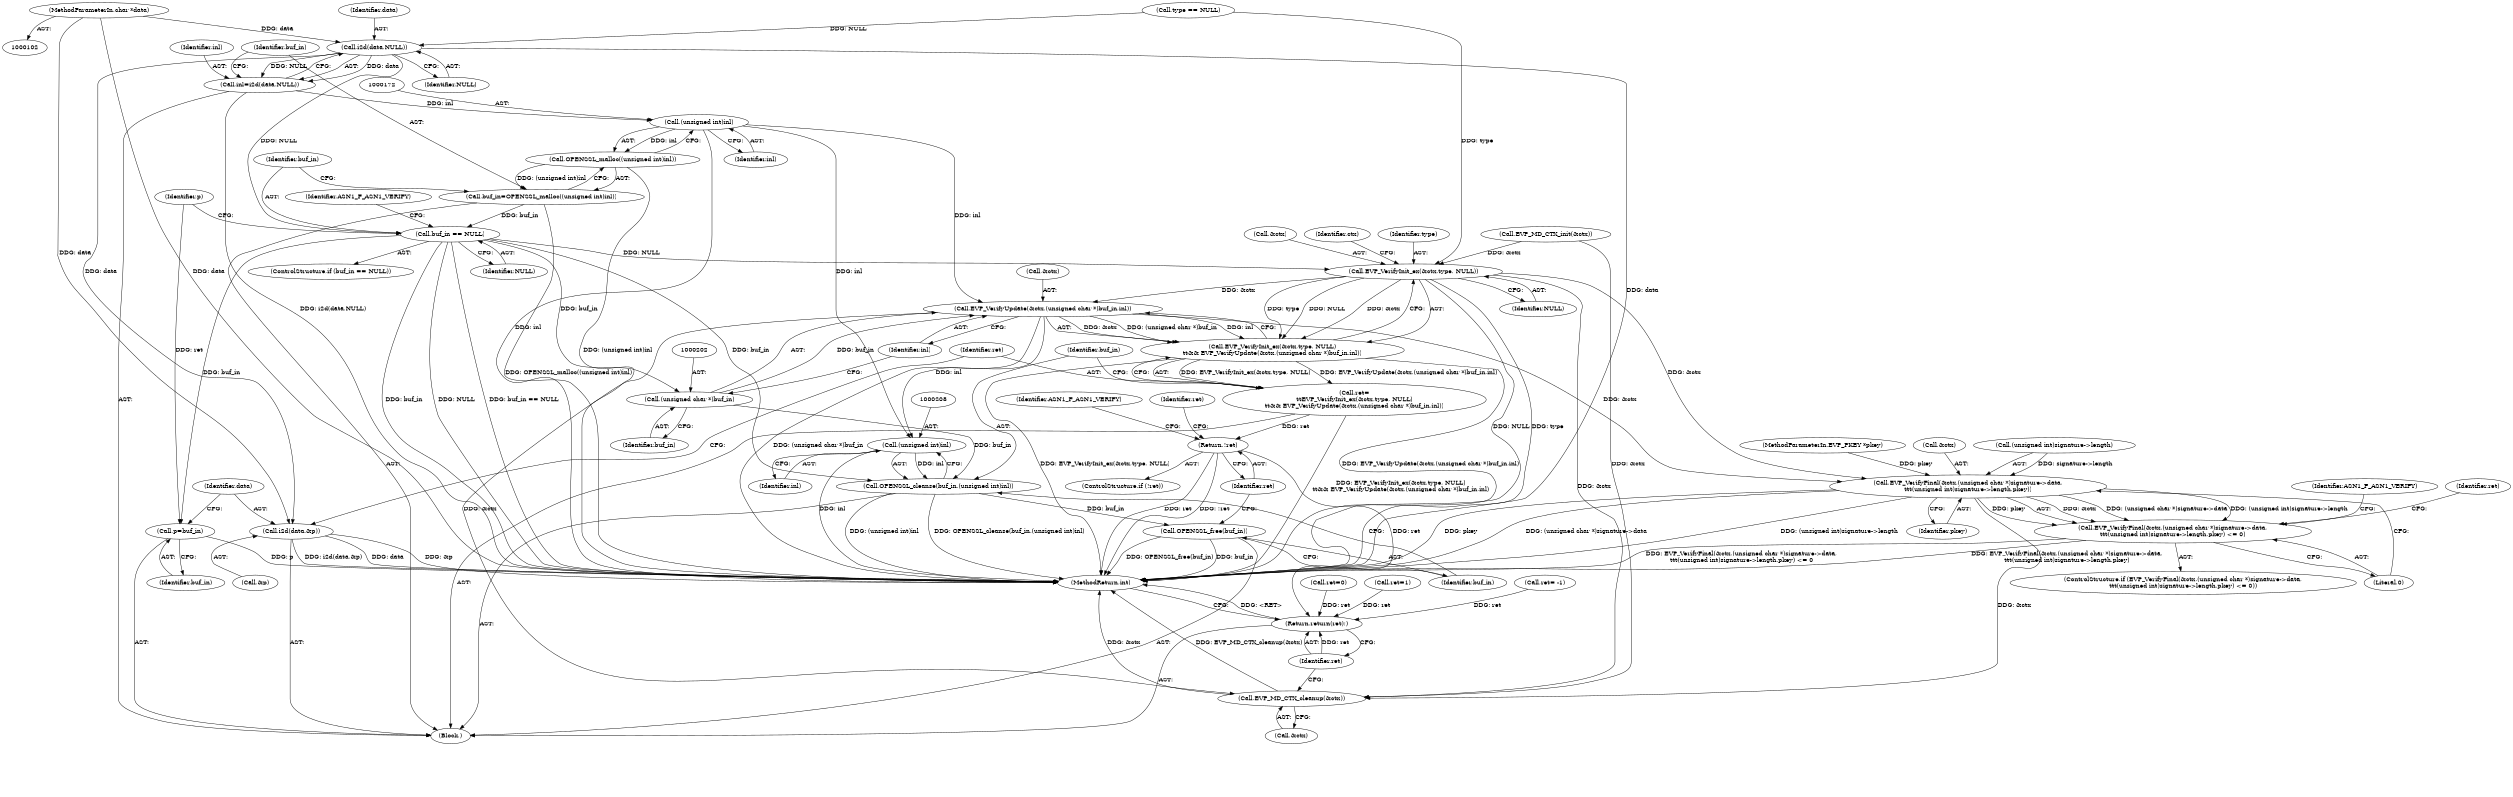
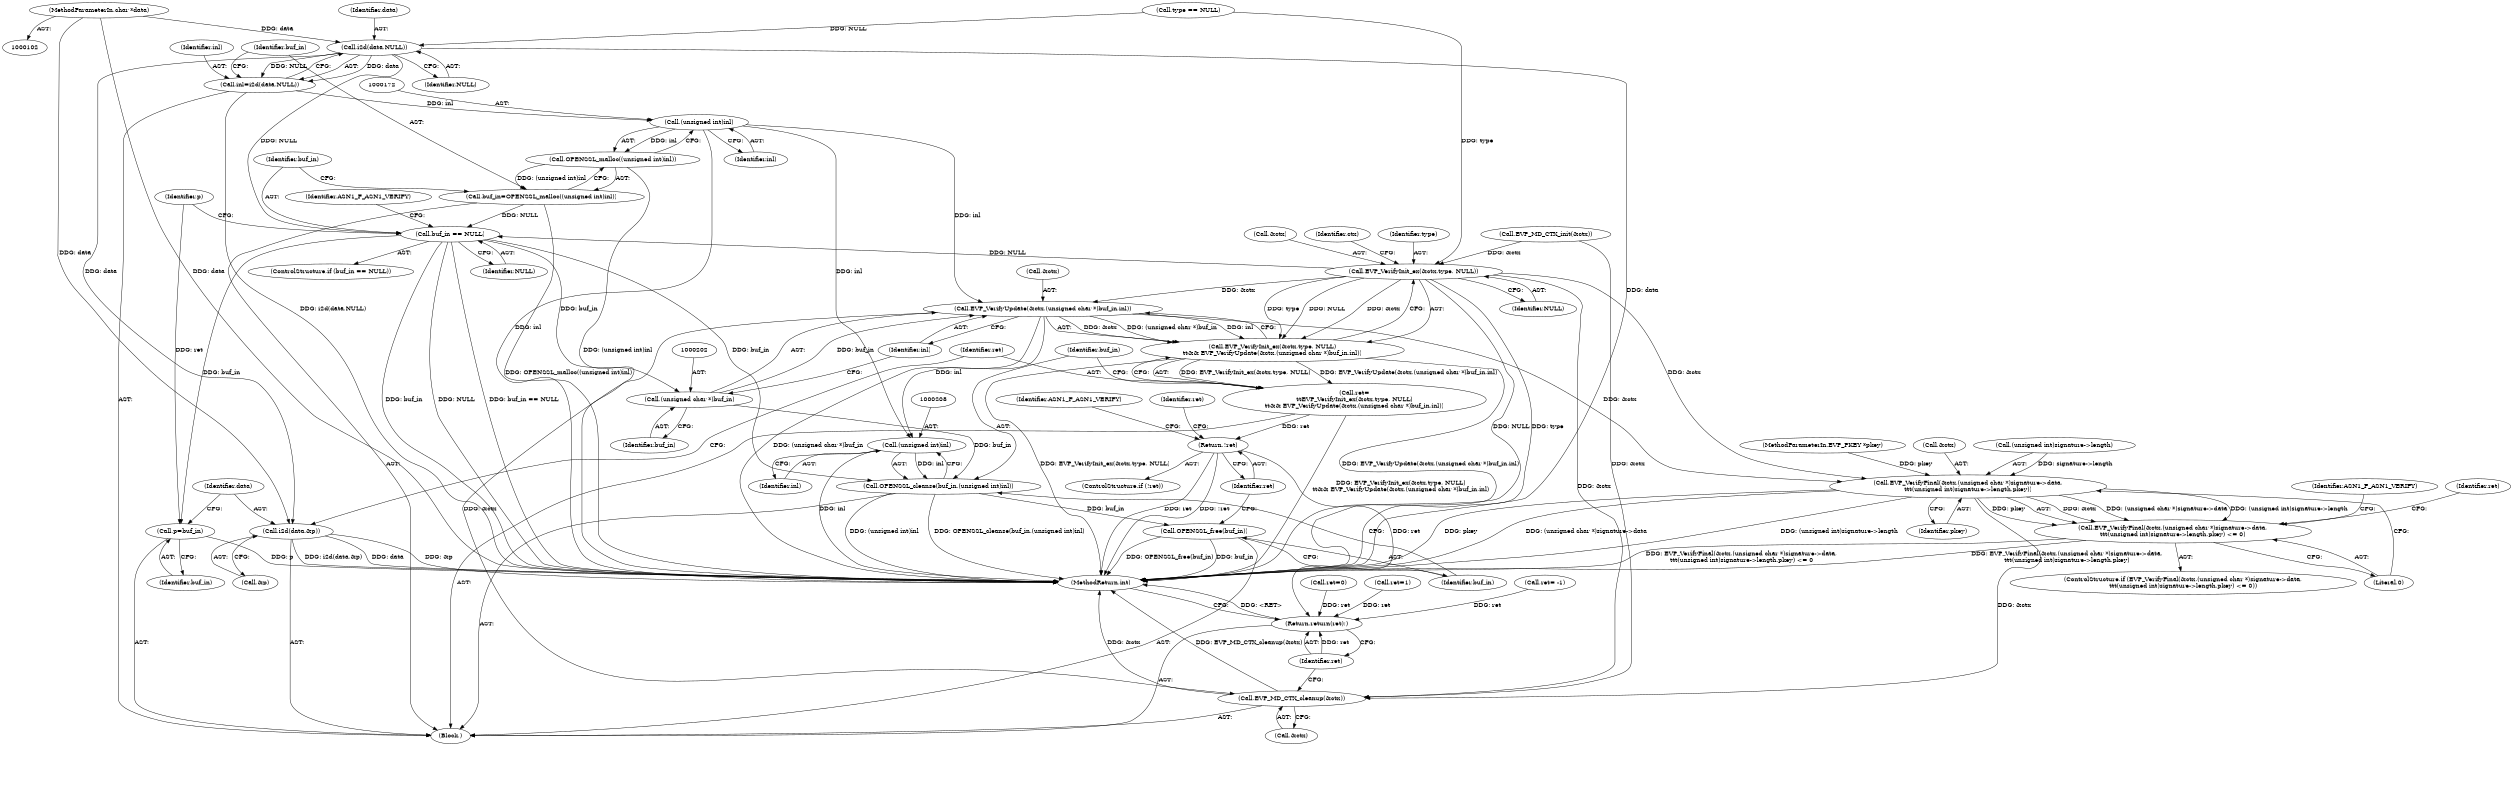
(520, 216) -> (520, 216)
(907, 263) -> (918, 252)
none -> (235, 550)
none -> (869, 732)
